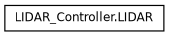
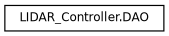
(84, 18) -> (84, 18)
